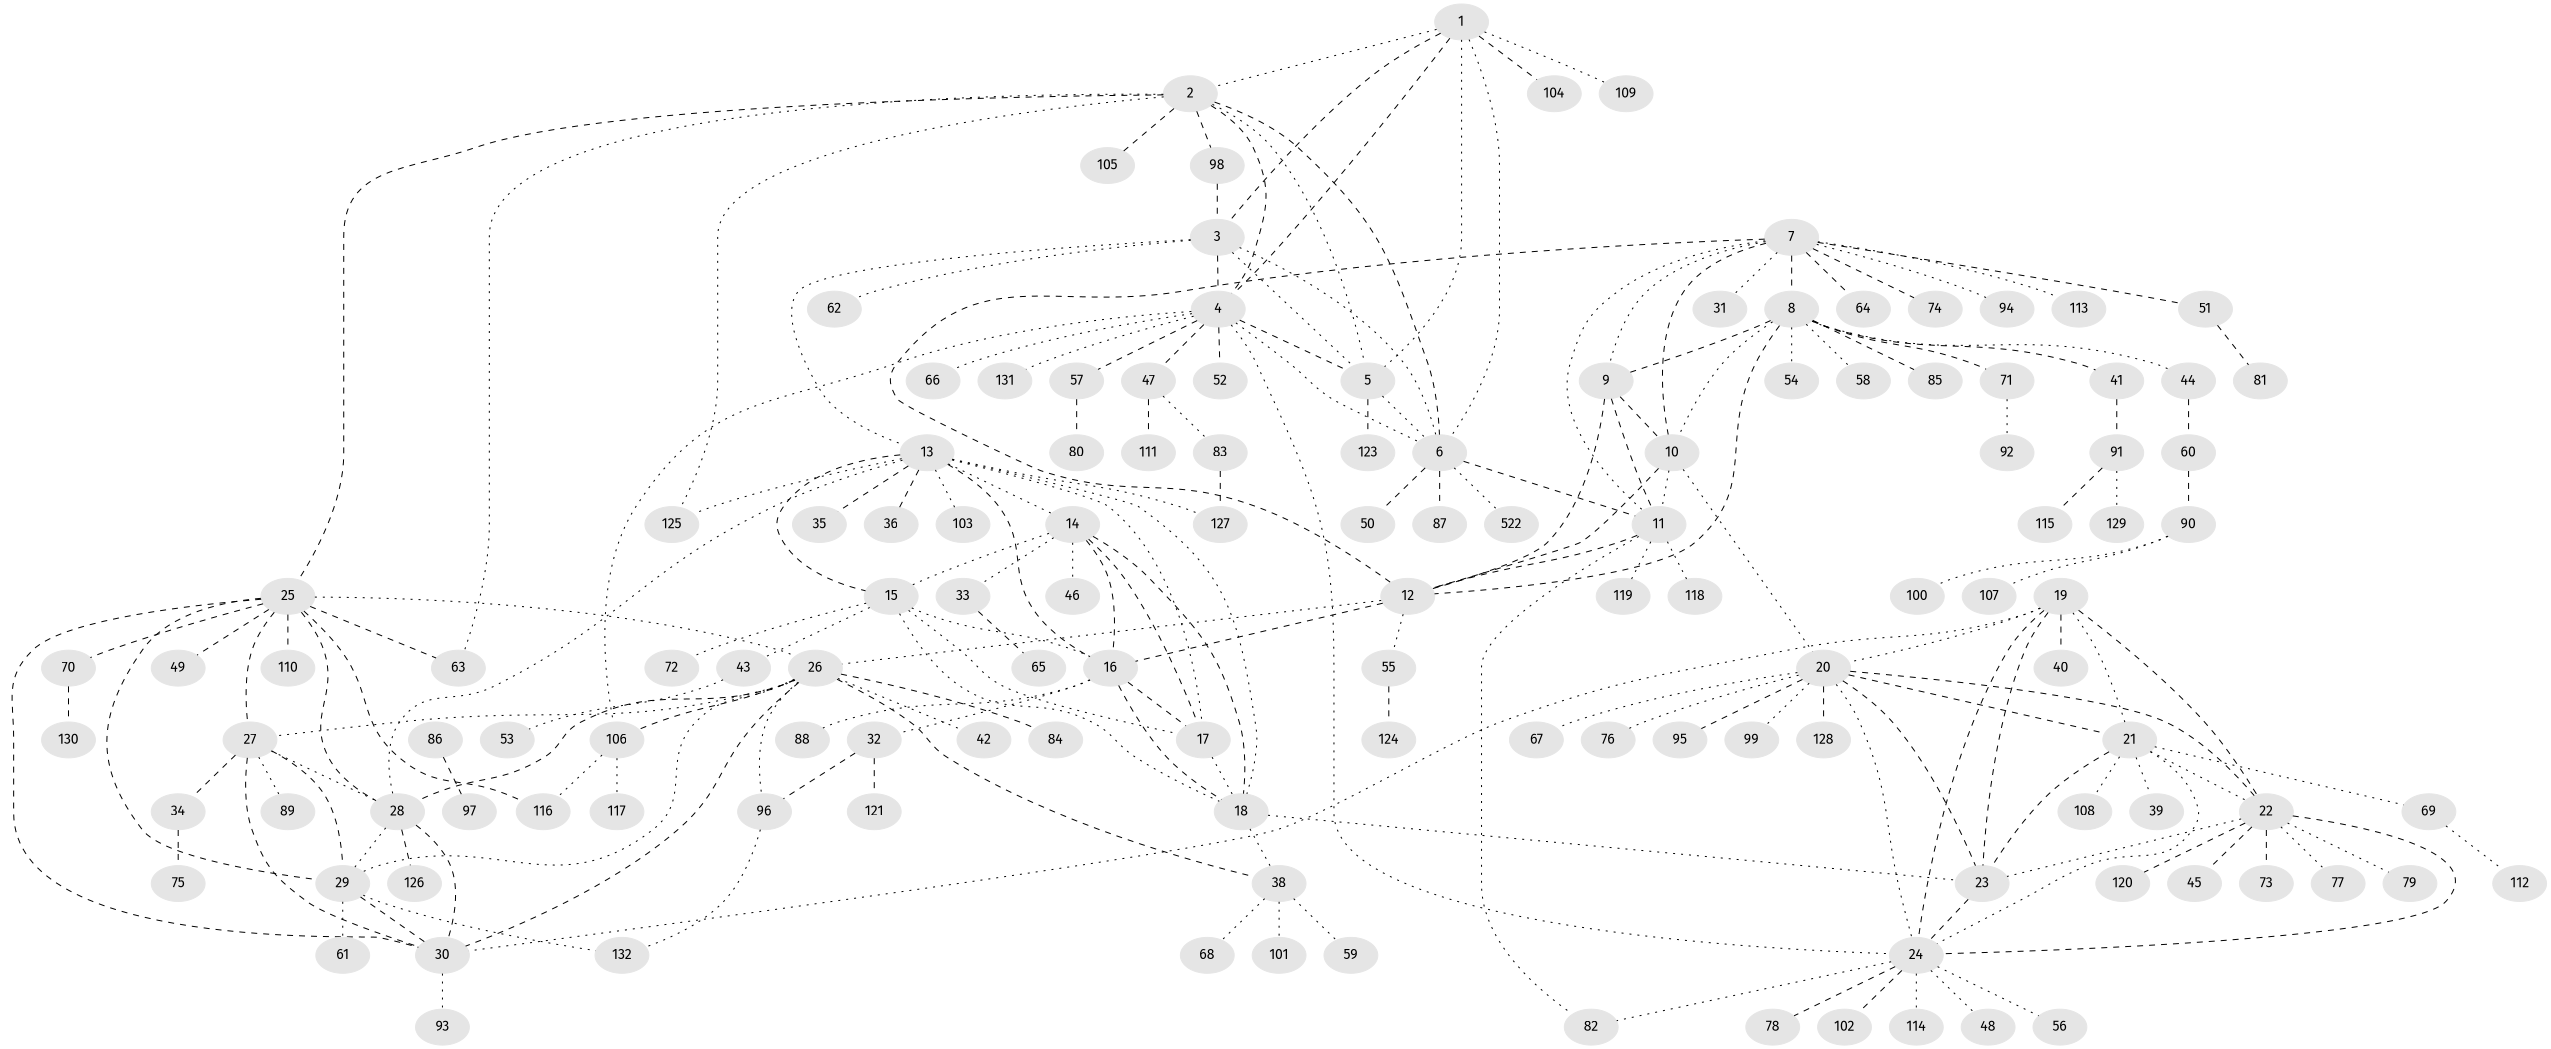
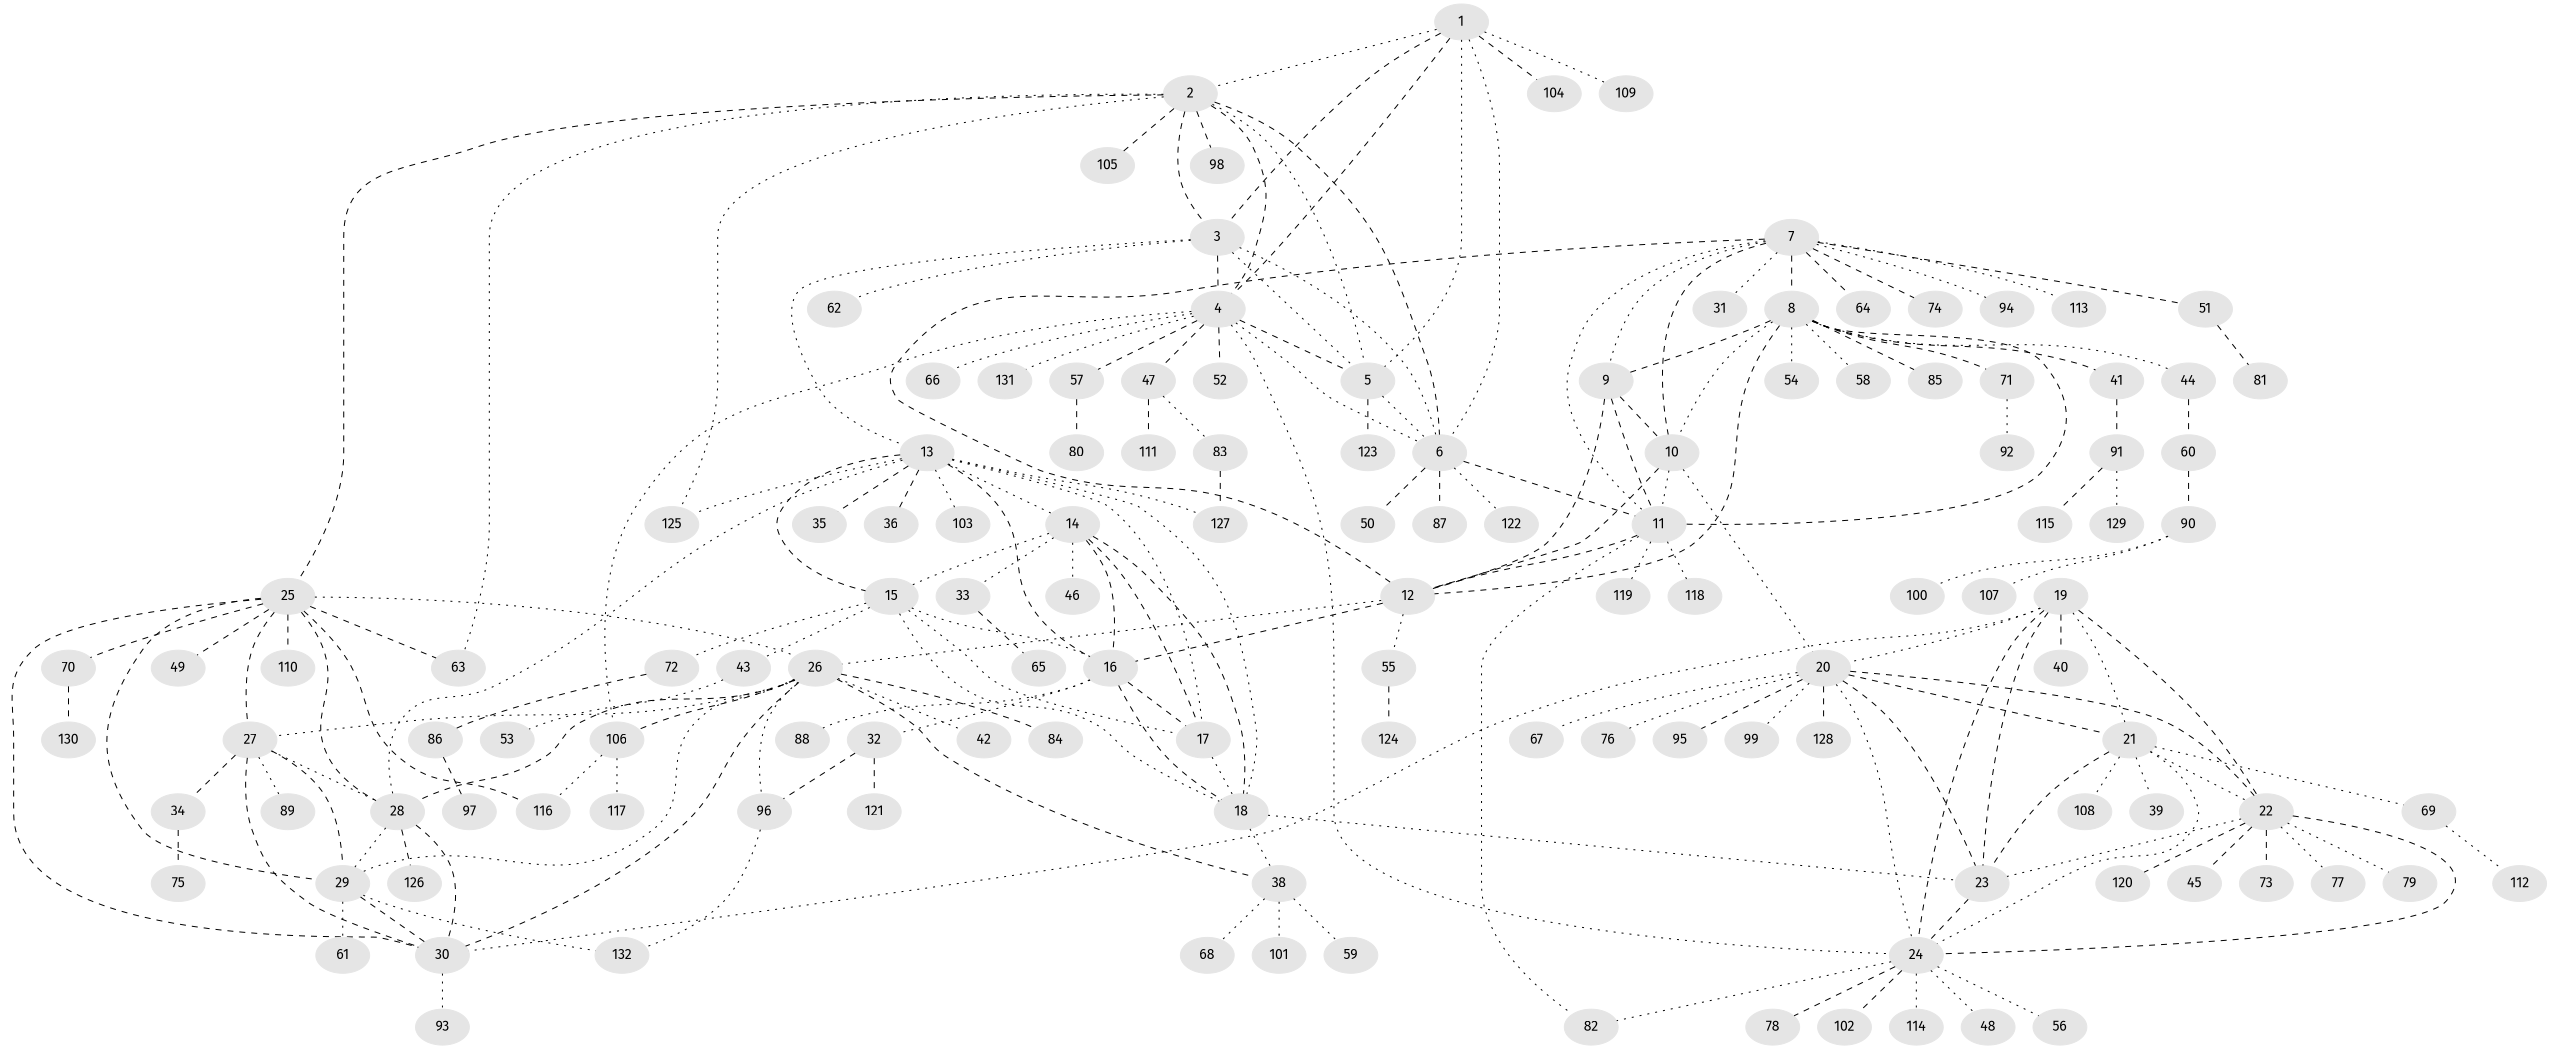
(1217, 202) -> (1179, 169)
none -> (2040, 473)
(1511, 525) -> (1511, 525)
none -> (550, 697)
